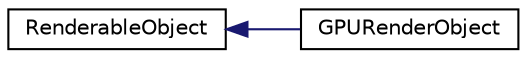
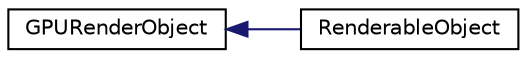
(274, 29) -> (274, 29)
